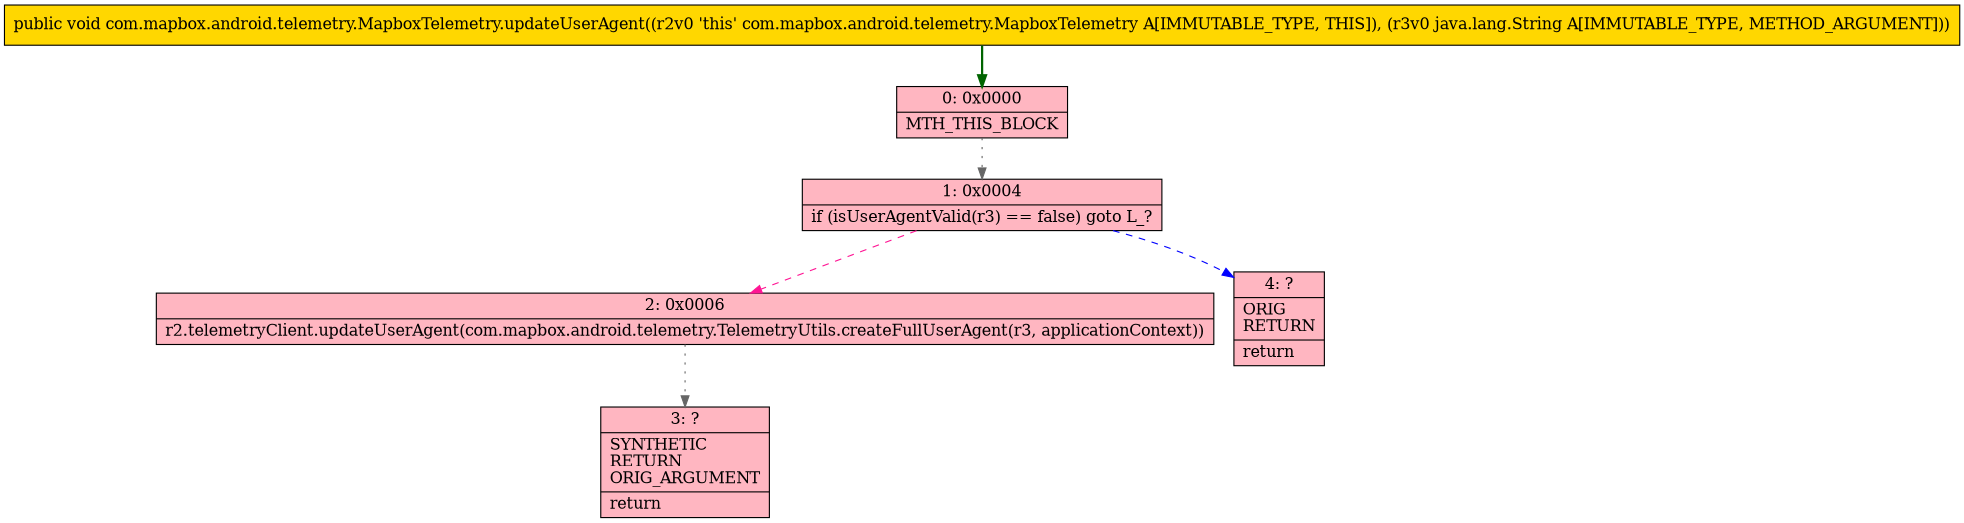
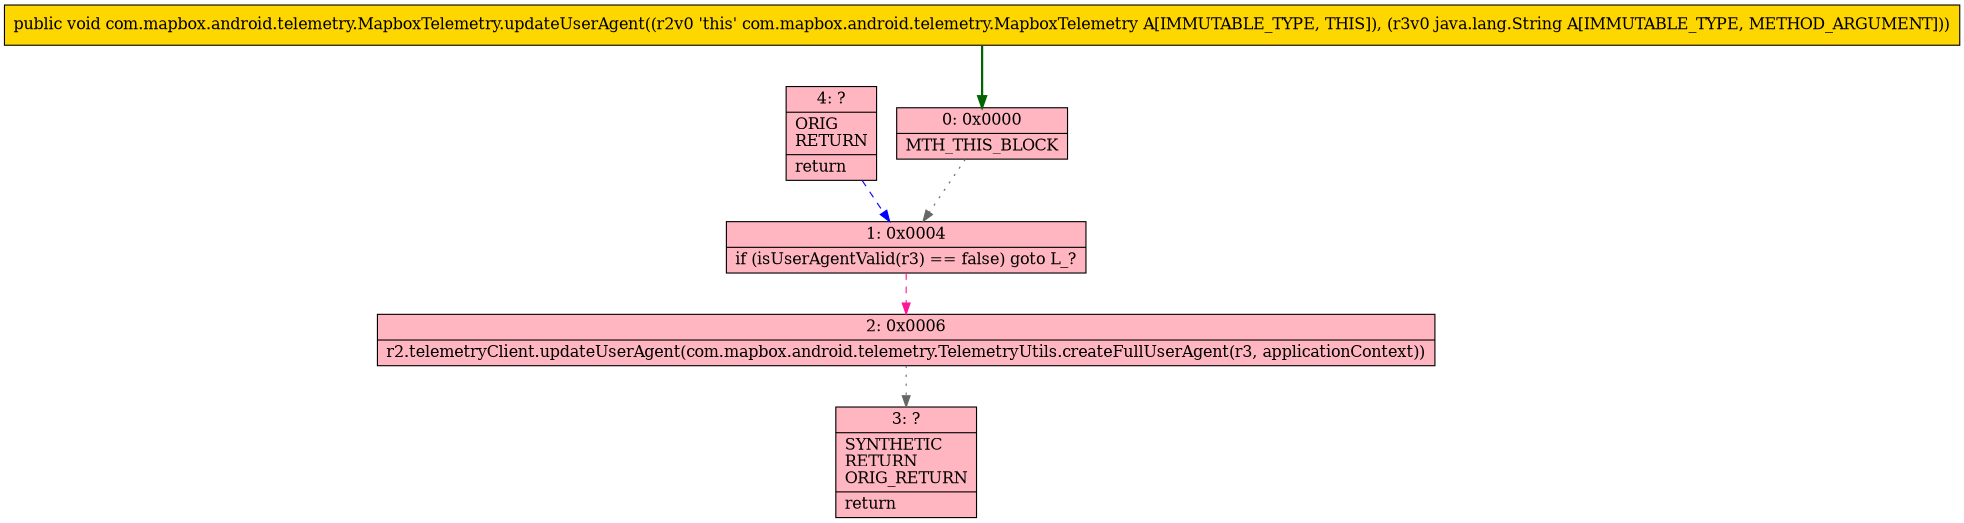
(1170, 248) -> (873, 196)
(685, 478) -> (906, 478)
